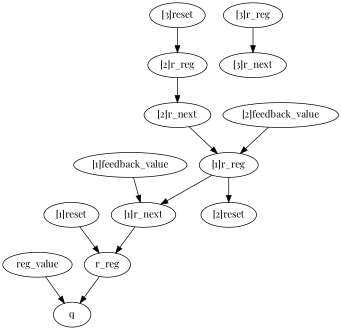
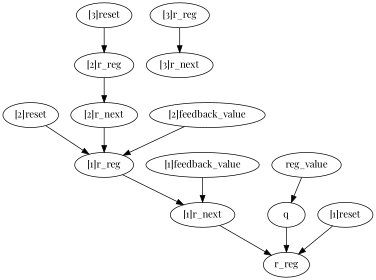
(229, 186) -> (64, 138)
(92, 287) -> (286, 236)
